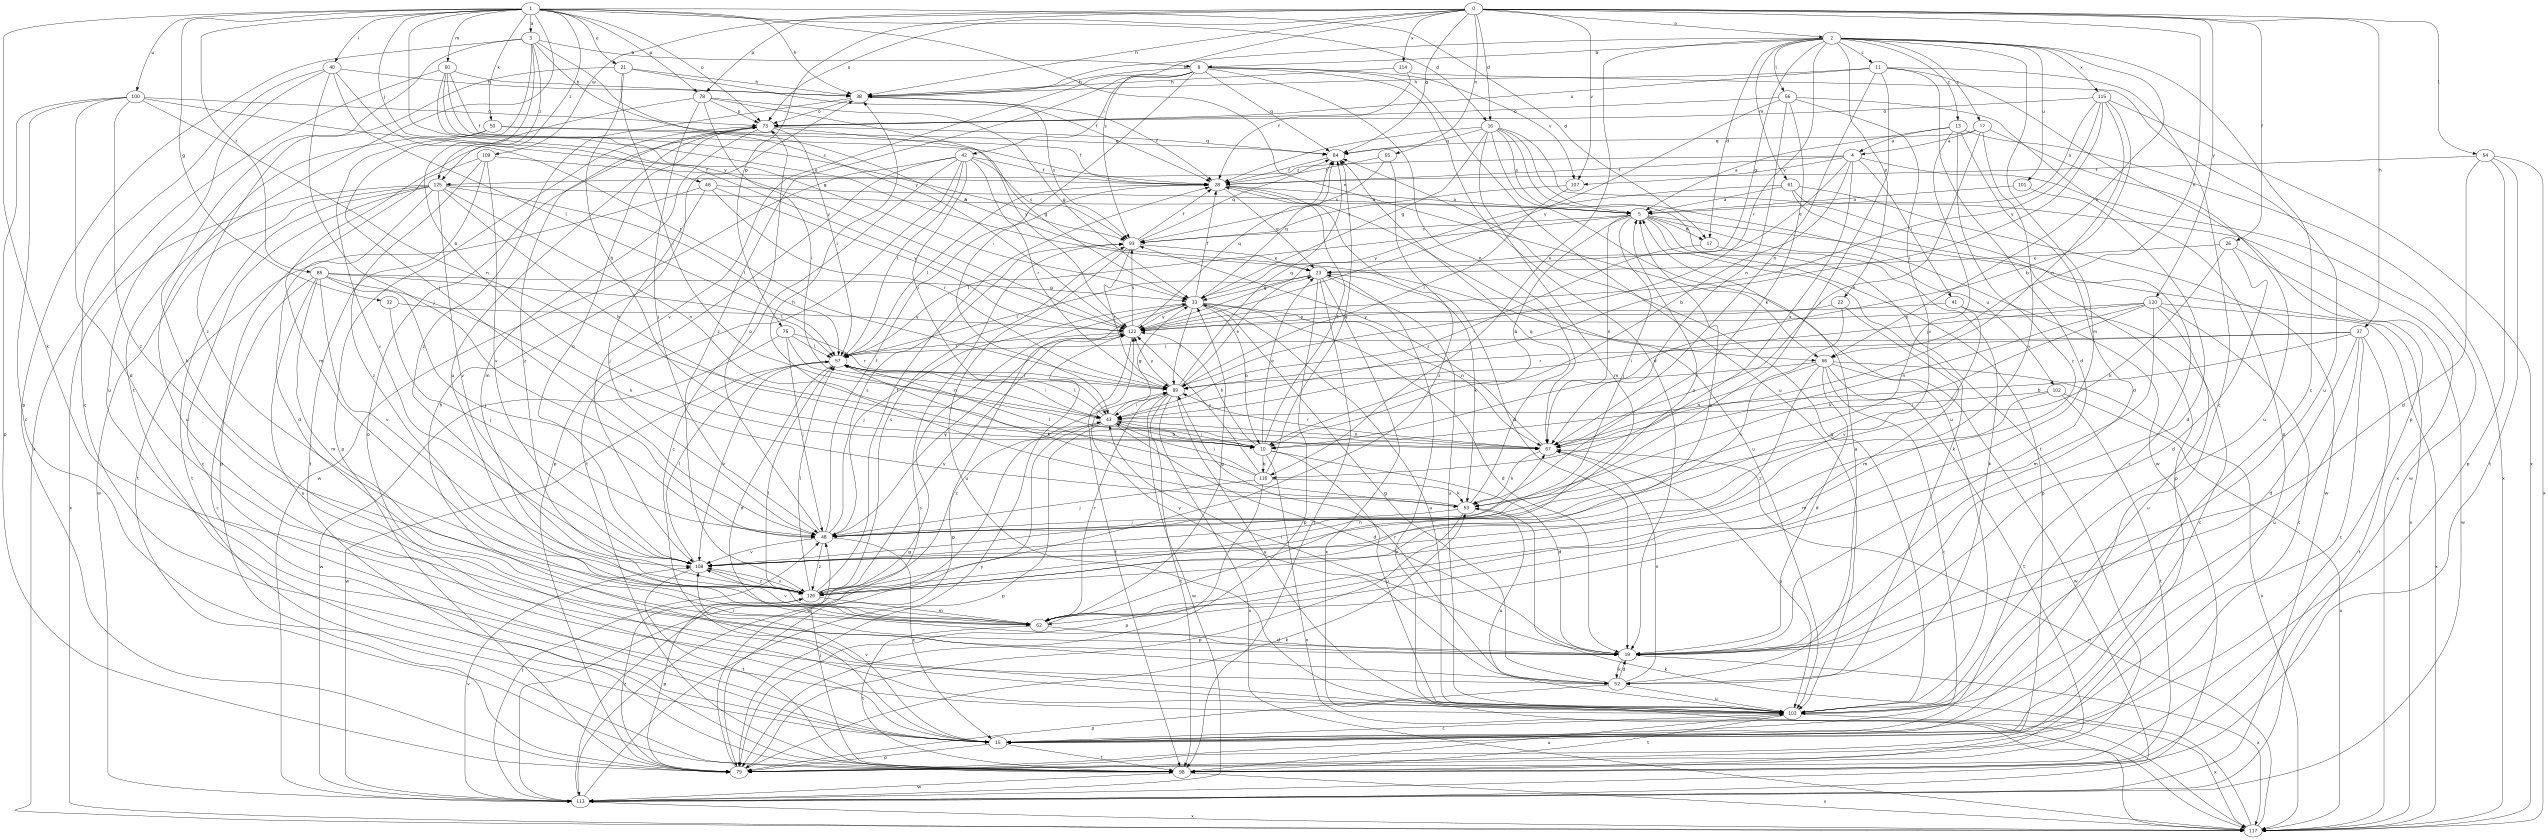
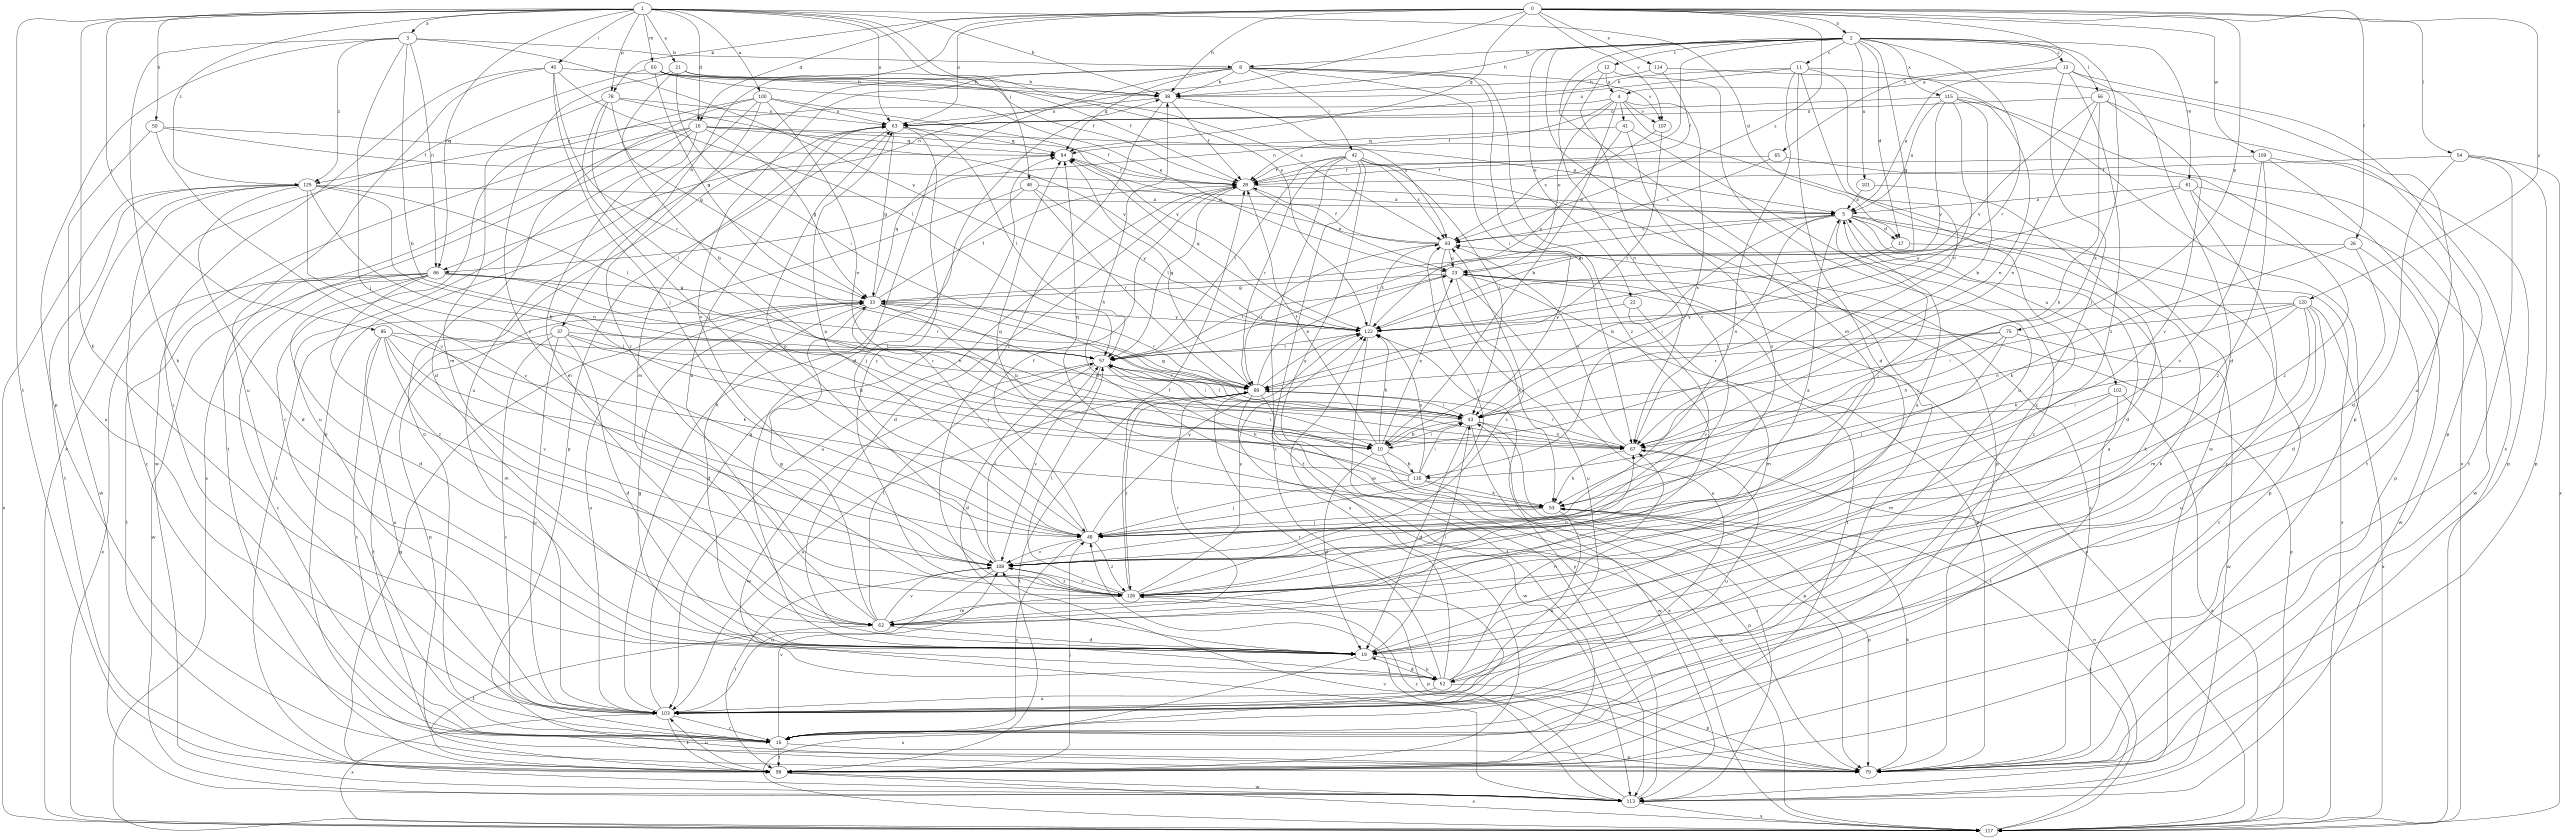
(765, 126) -> (895, 126)
(1662, 140) -> (1359, 139)
(734, 280) -> (632, 286)
(389, 302) -> none
(979, 464) -> (1129, 443)
(1420, 668) -> (819, 633)
